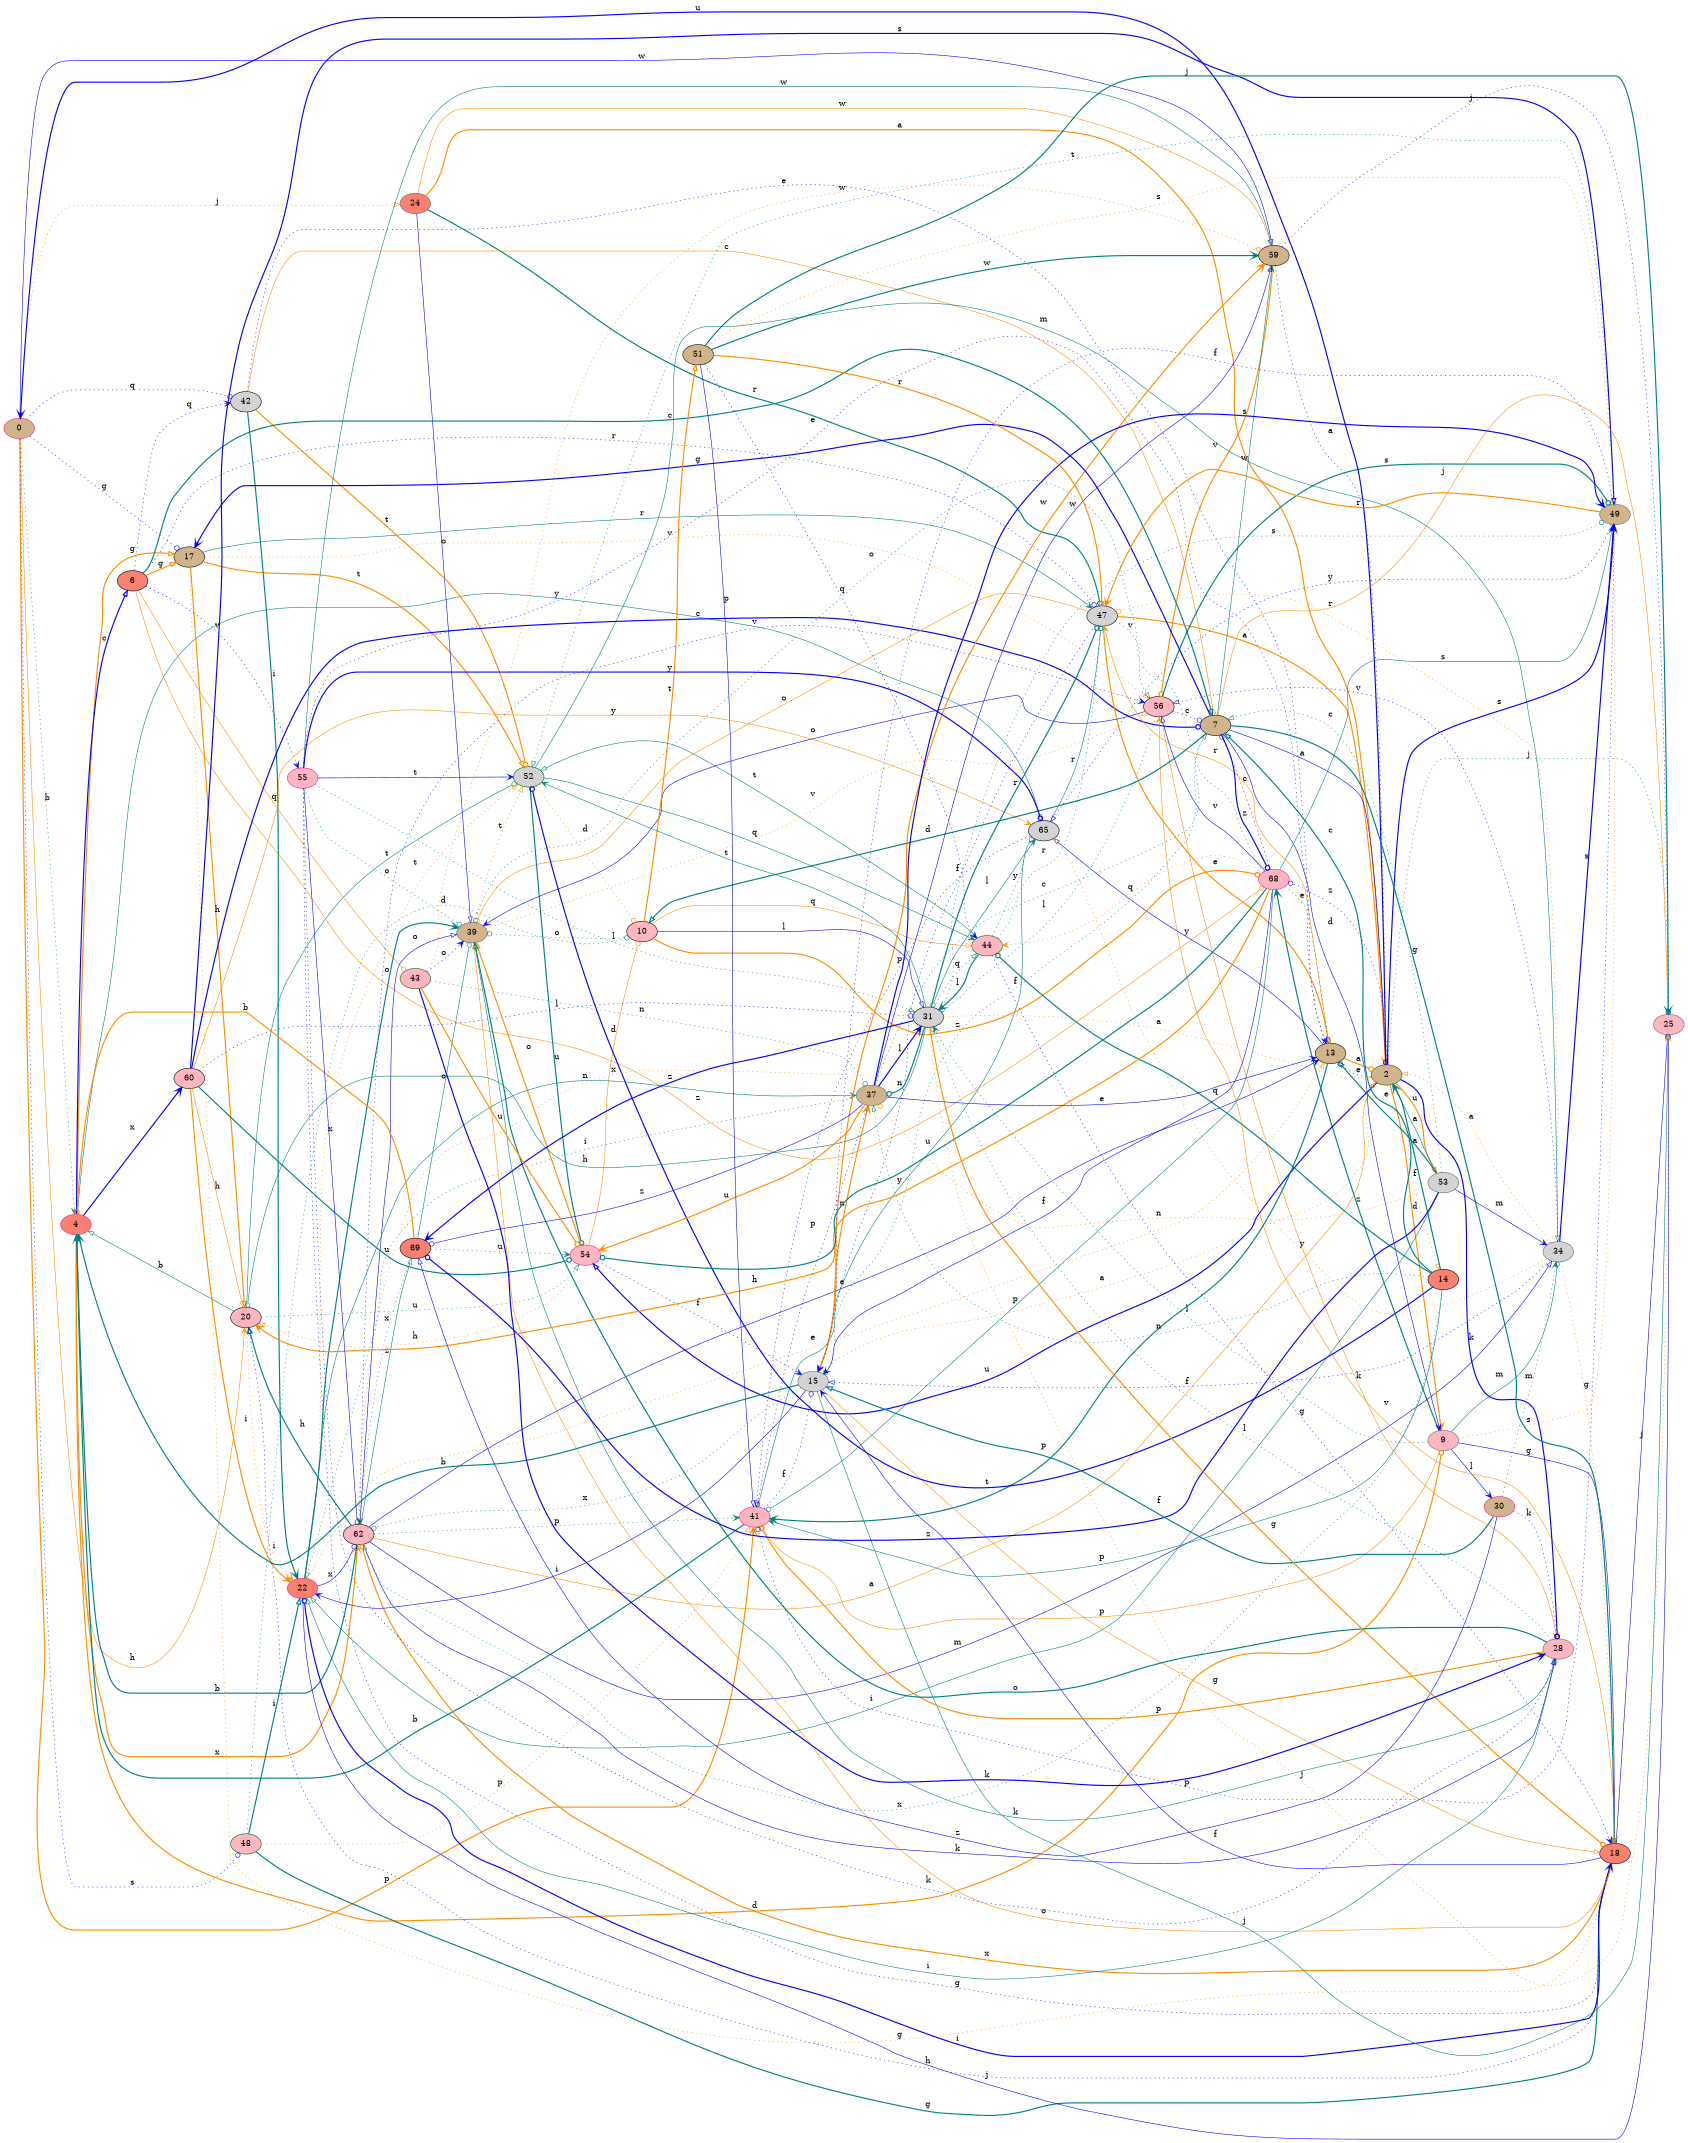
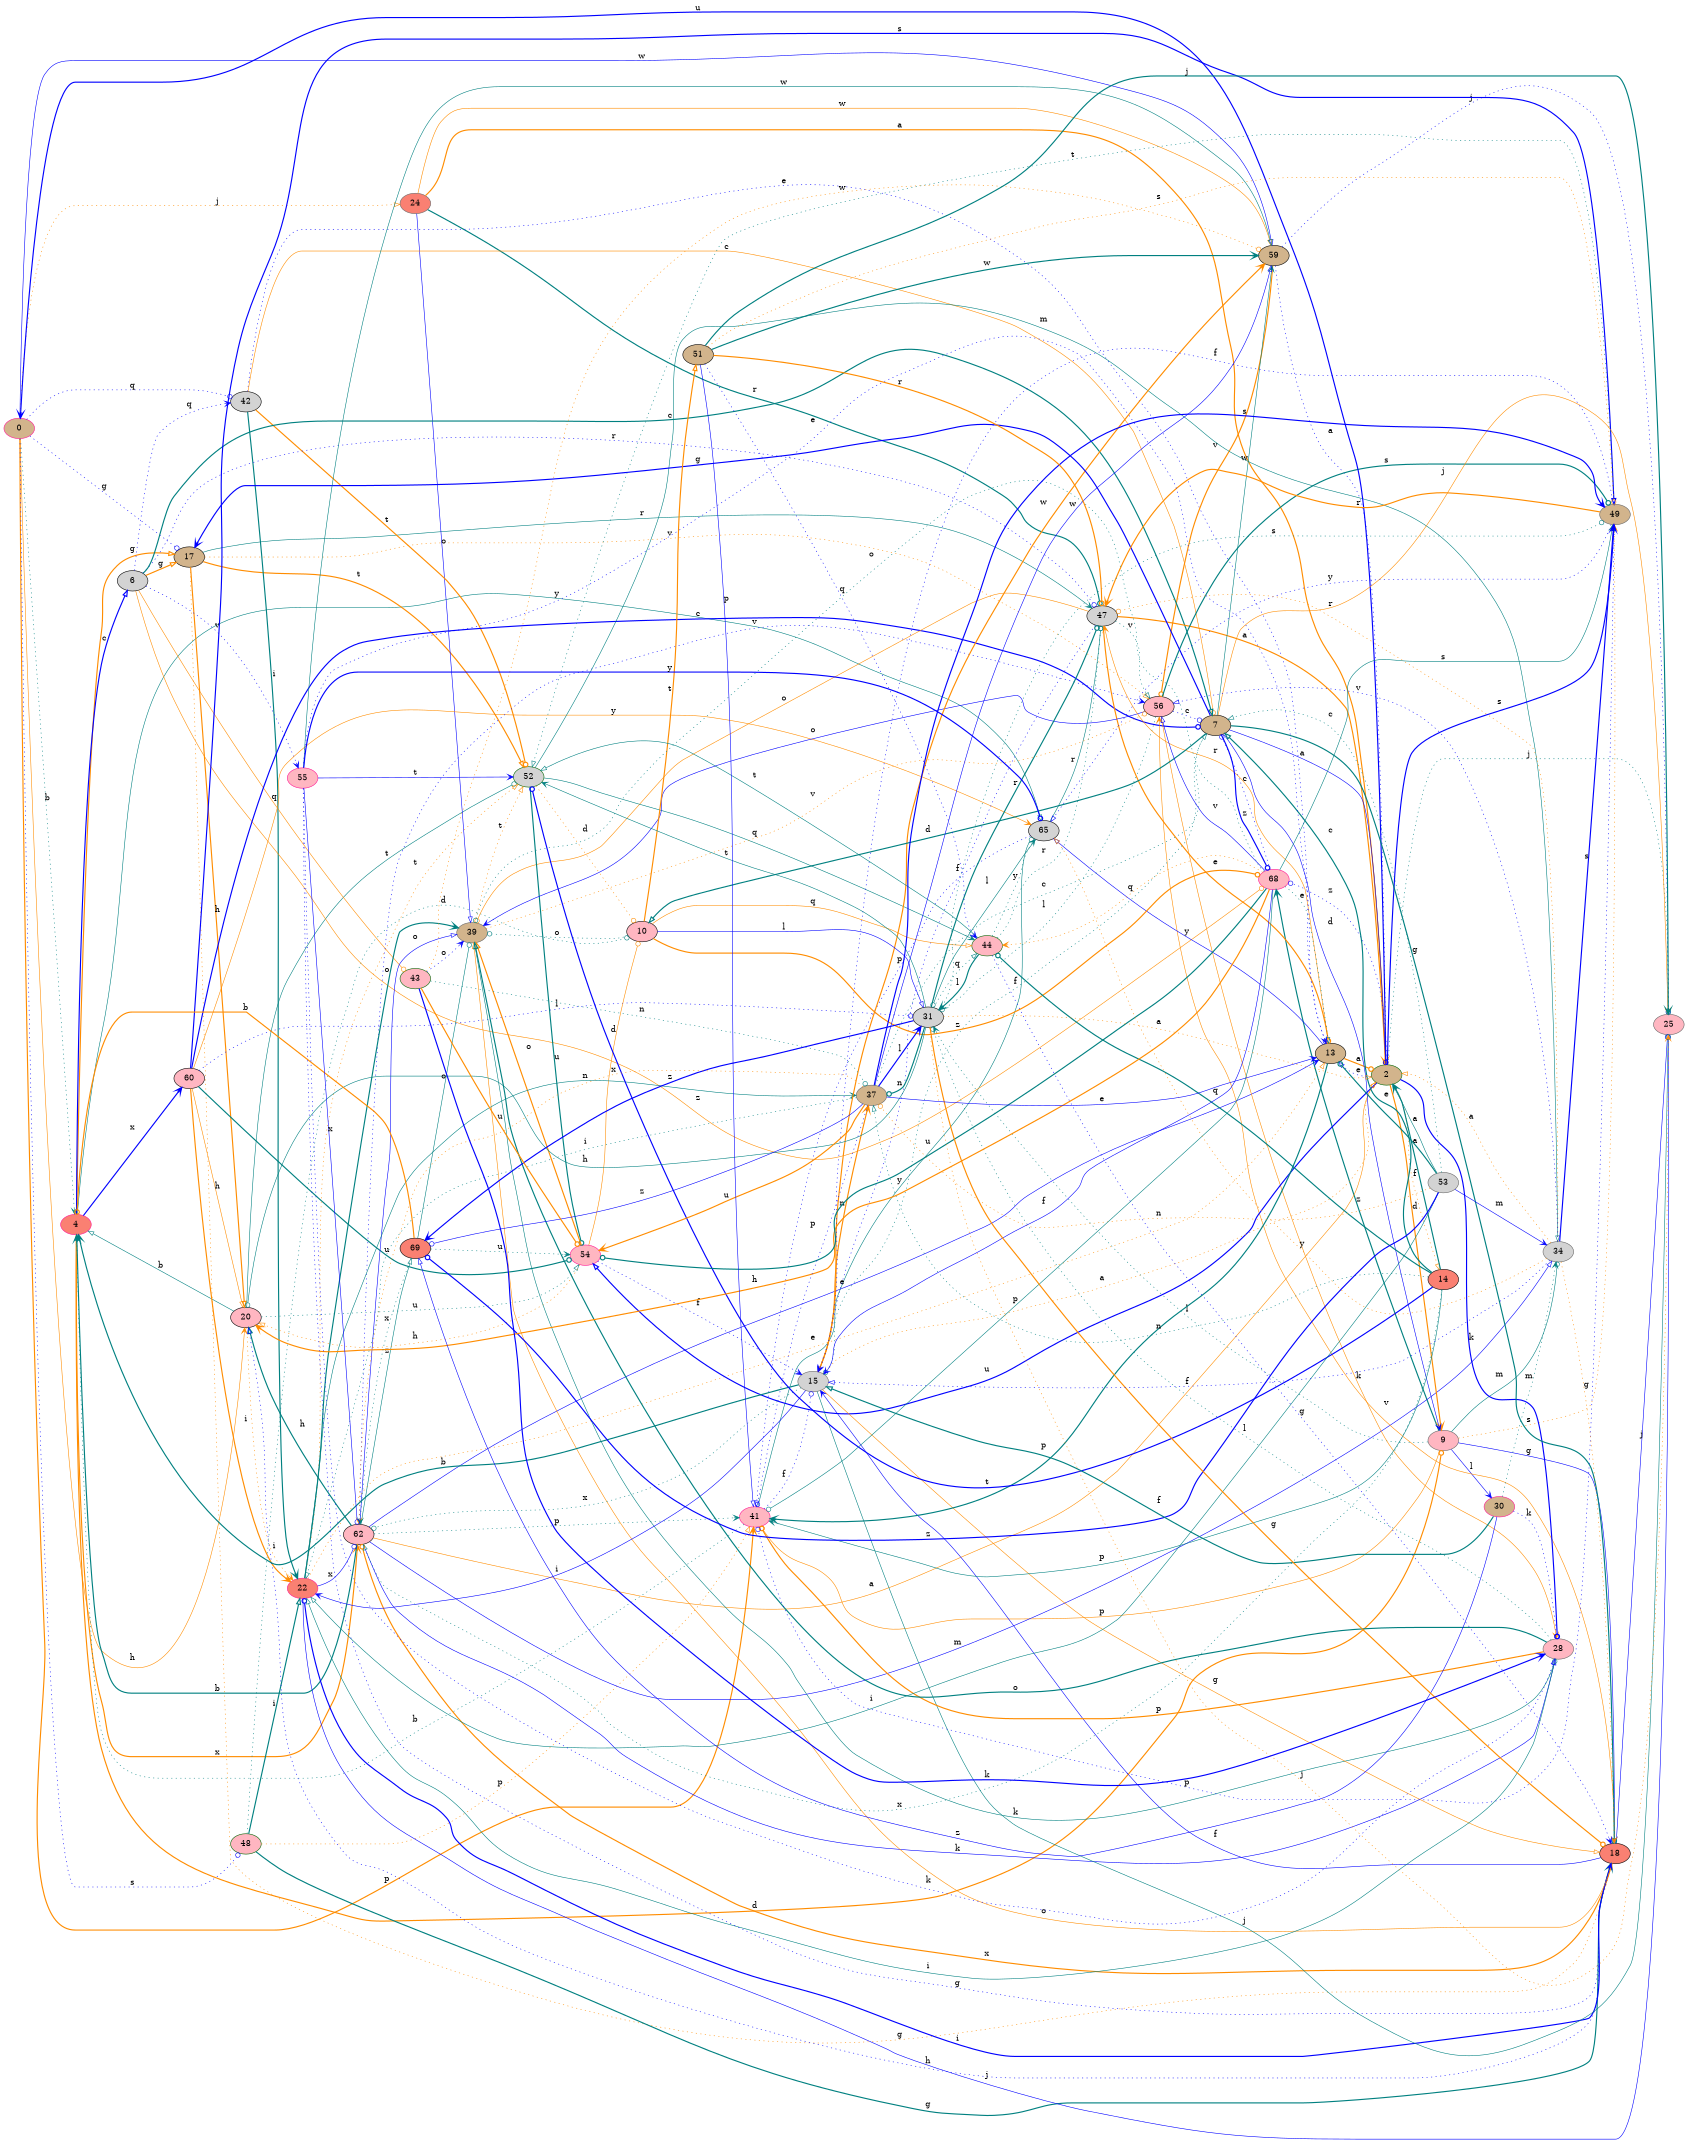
(133, 581) -> (133, 581)
(369, 866) -> none
(583, 930) -> none
(1422, 1123) -> none
(201, 1778) -> (201, 1778)
